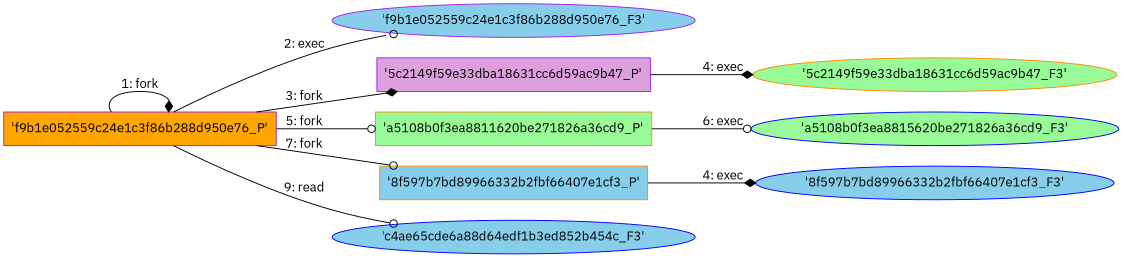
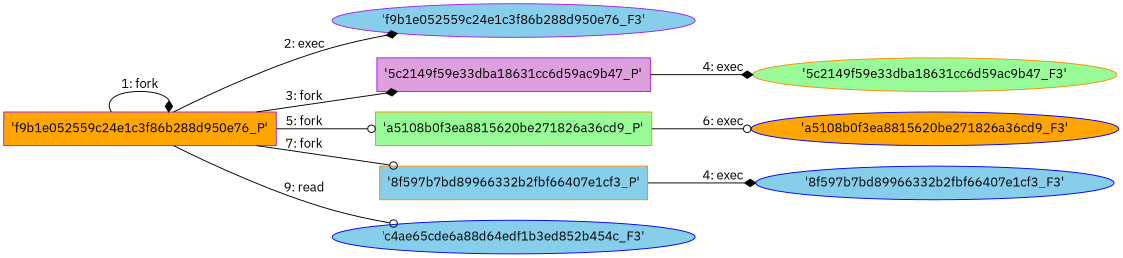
(277, 66) -> (277, 66)
(514, 129) -> (514, 129)
(935, 129) -> (935, 129)
